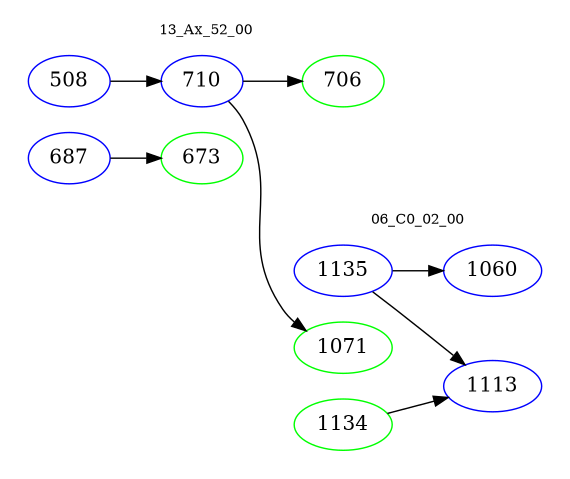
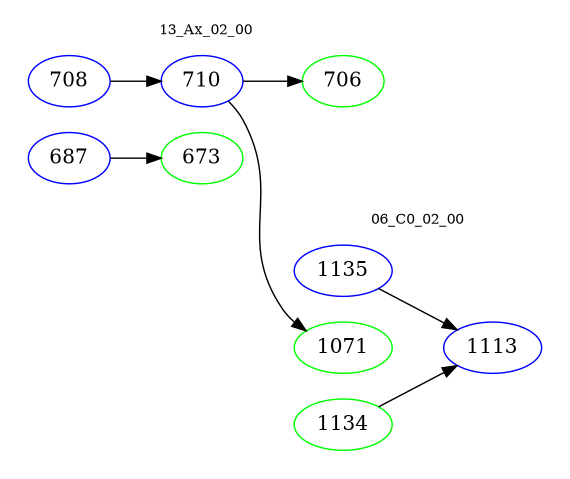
(206, 31) -> (206, 31)
(69, 81) -> (69, 81)
(493, 271) -> none
